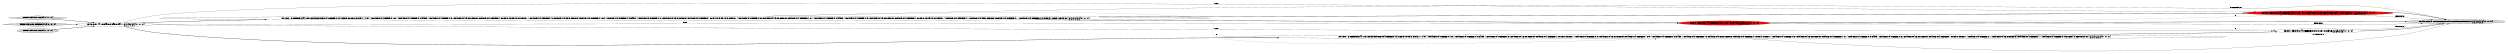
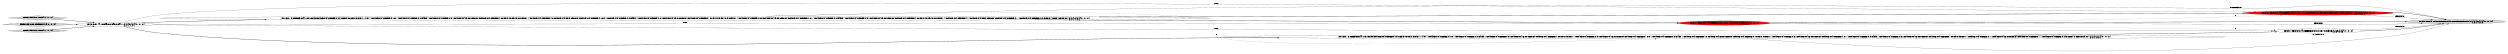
(38, 31) -> (38, 31)
